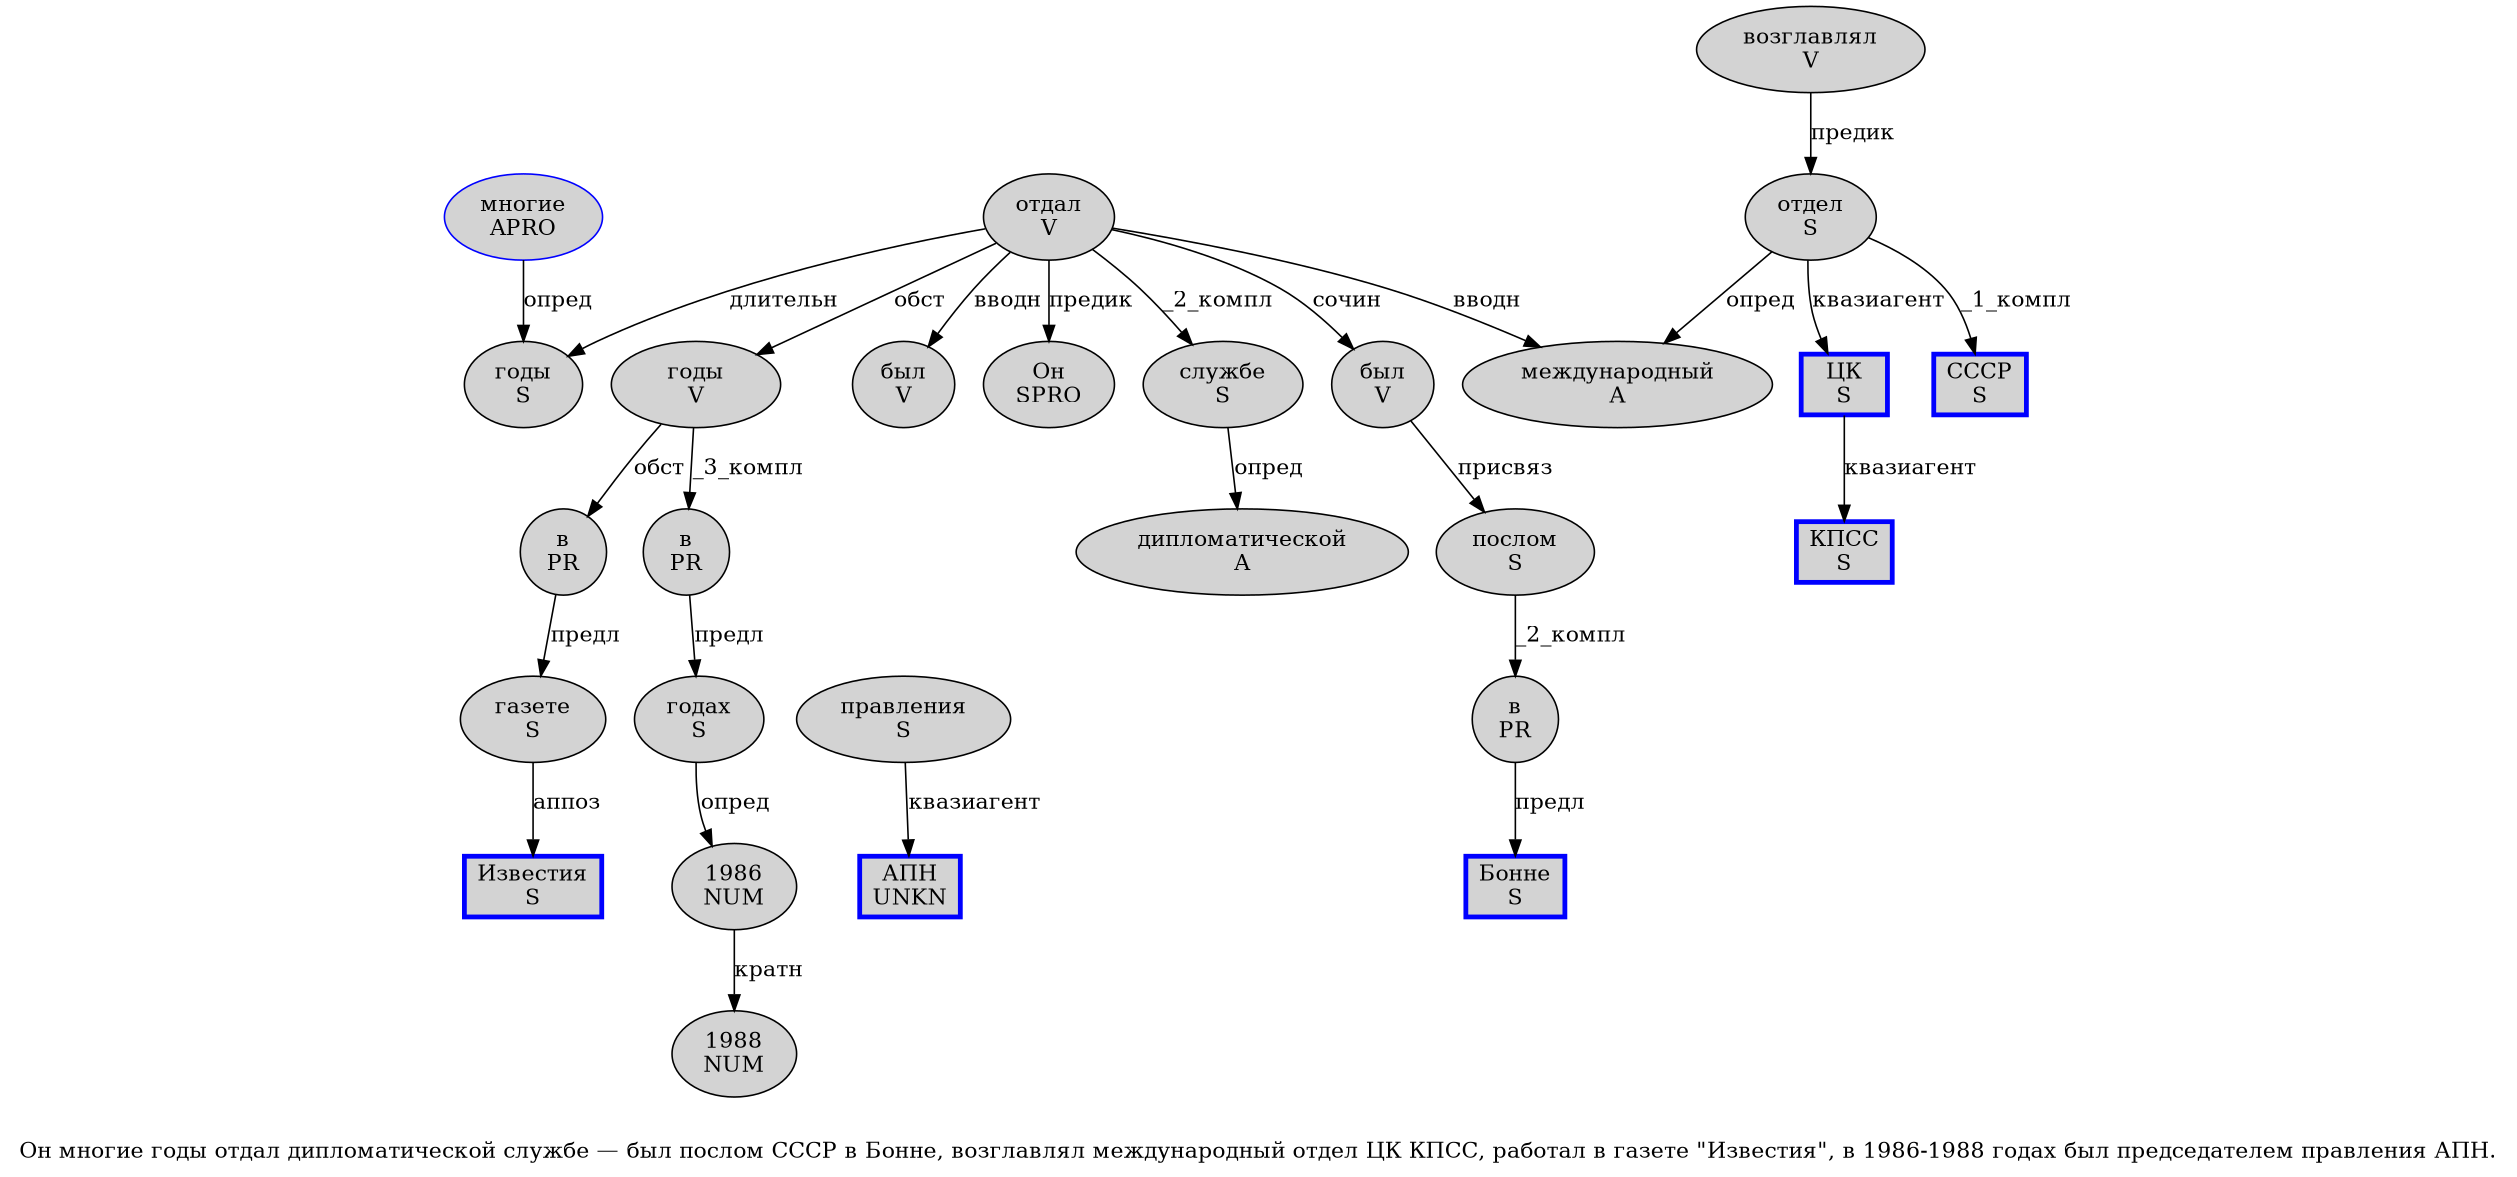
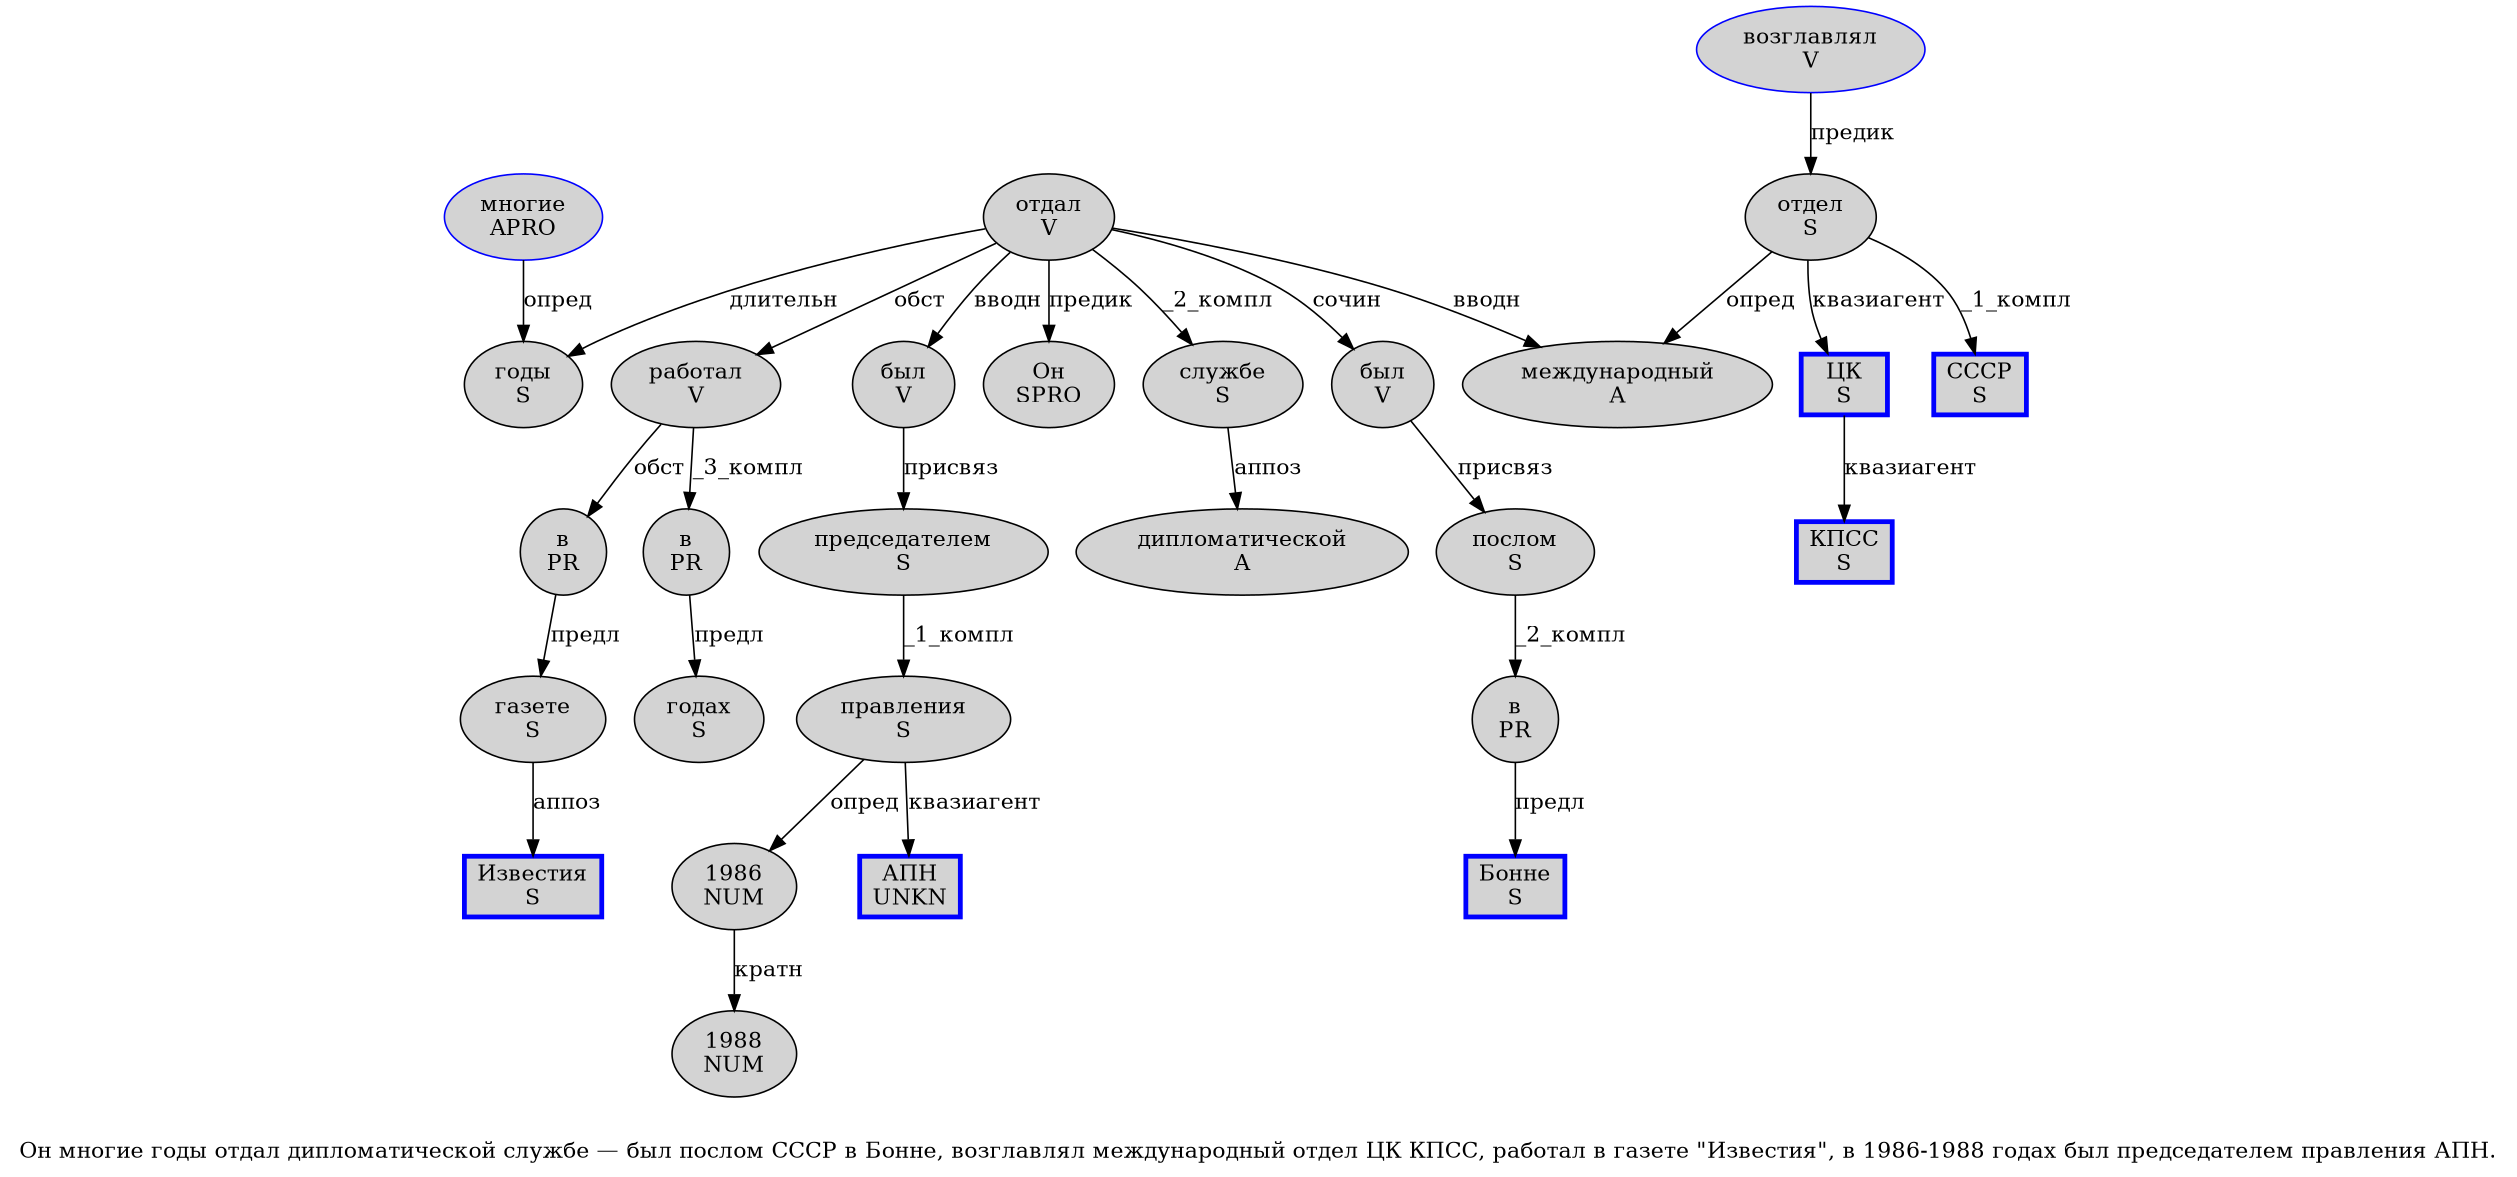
(1811, 50) -> (1811, 50)
(696, 385) -> (696, 385)
(1269, 468) -> (1269, 468)
none -> (904, 552)
(698, 797) -> (823, 799)
